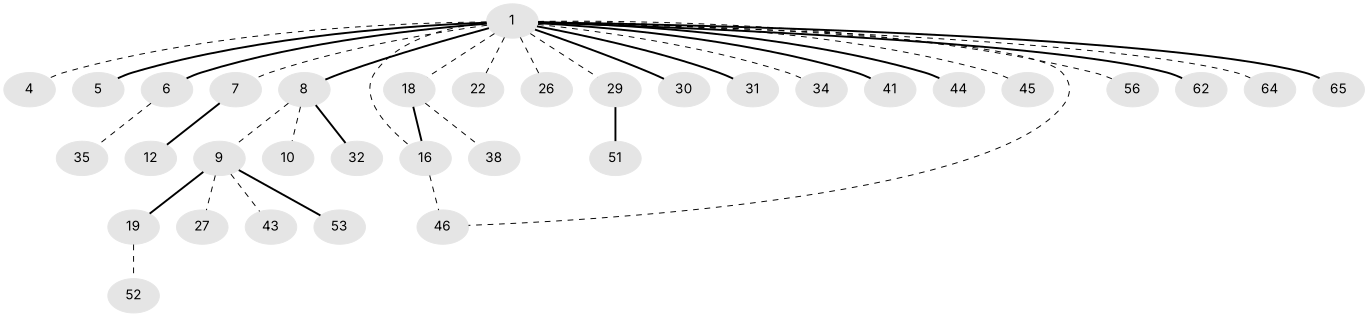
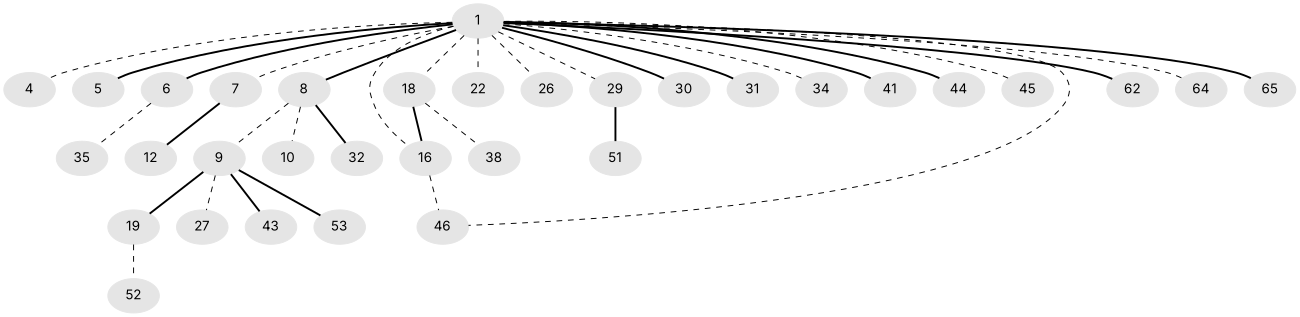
(1133, 90) -> none
(245, 193) -> (245, 193)
